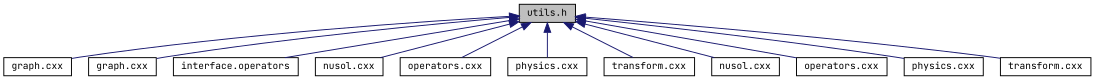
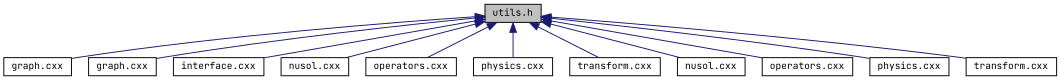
(236, 67) -> (219, 67)
